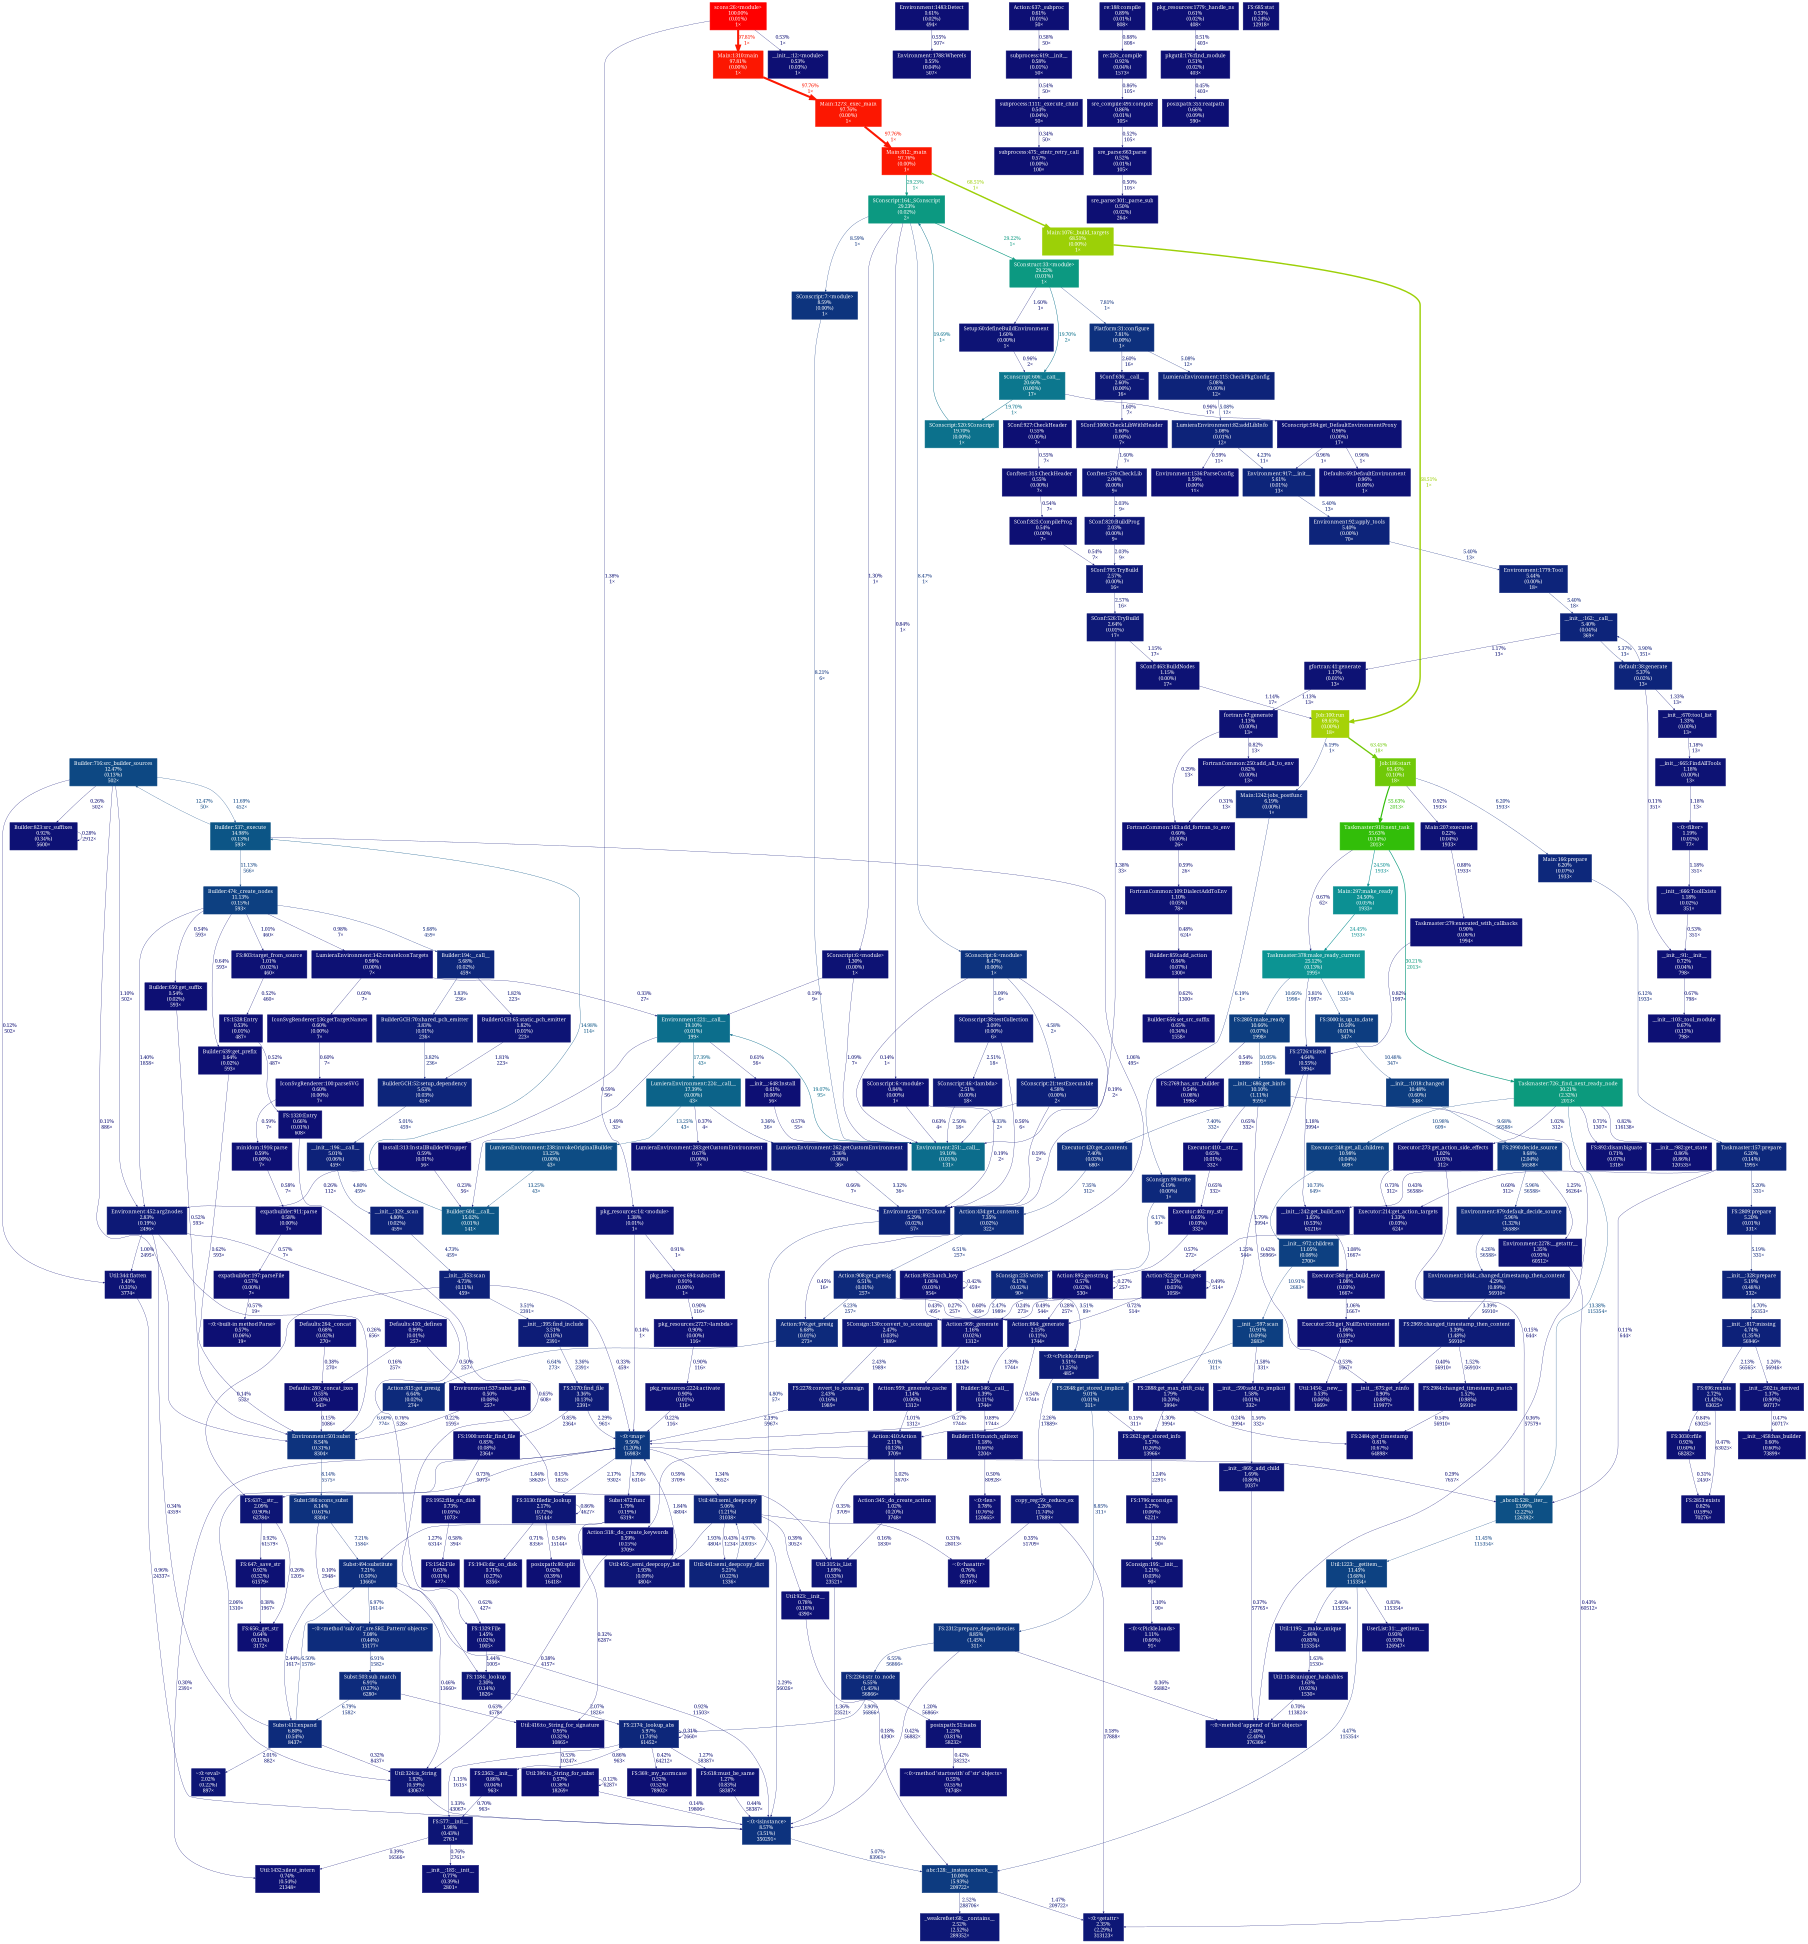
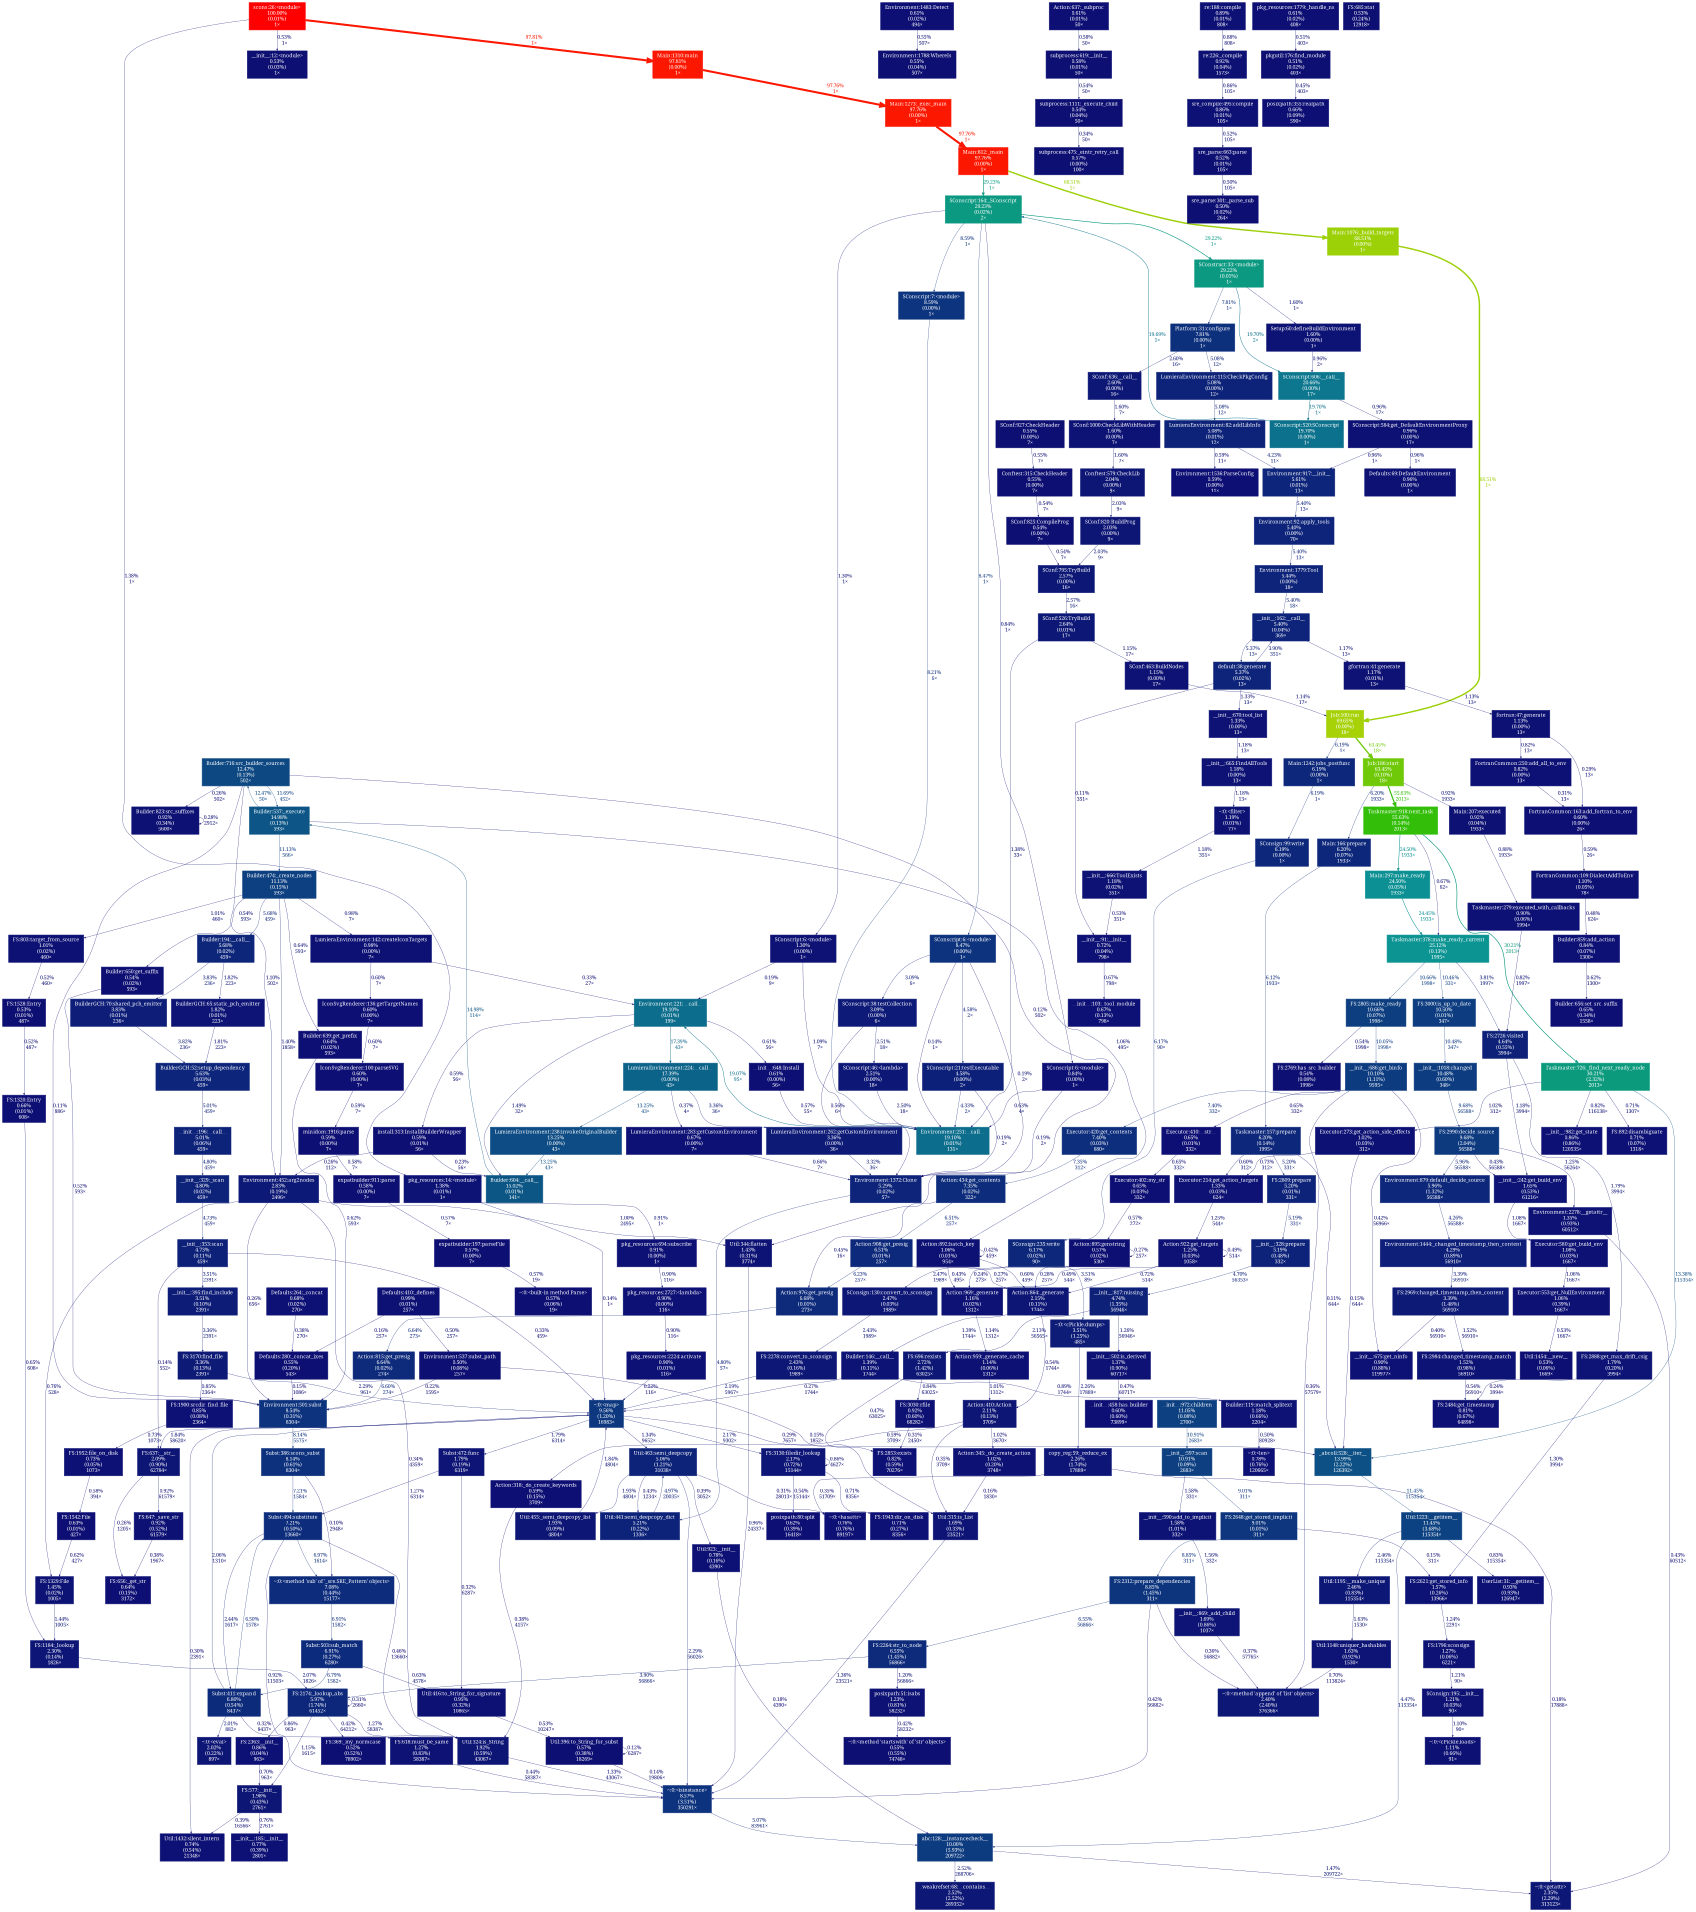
(1449, 836) -> (1477, 821)
(1348, 1157) -> none
(1252, 1397) -> (1178, 1526)
